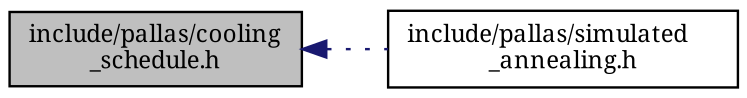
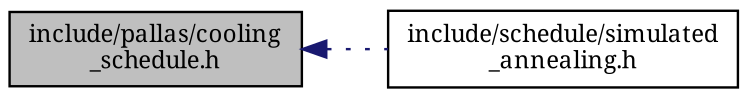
(563, 49) -> (563, 49)
